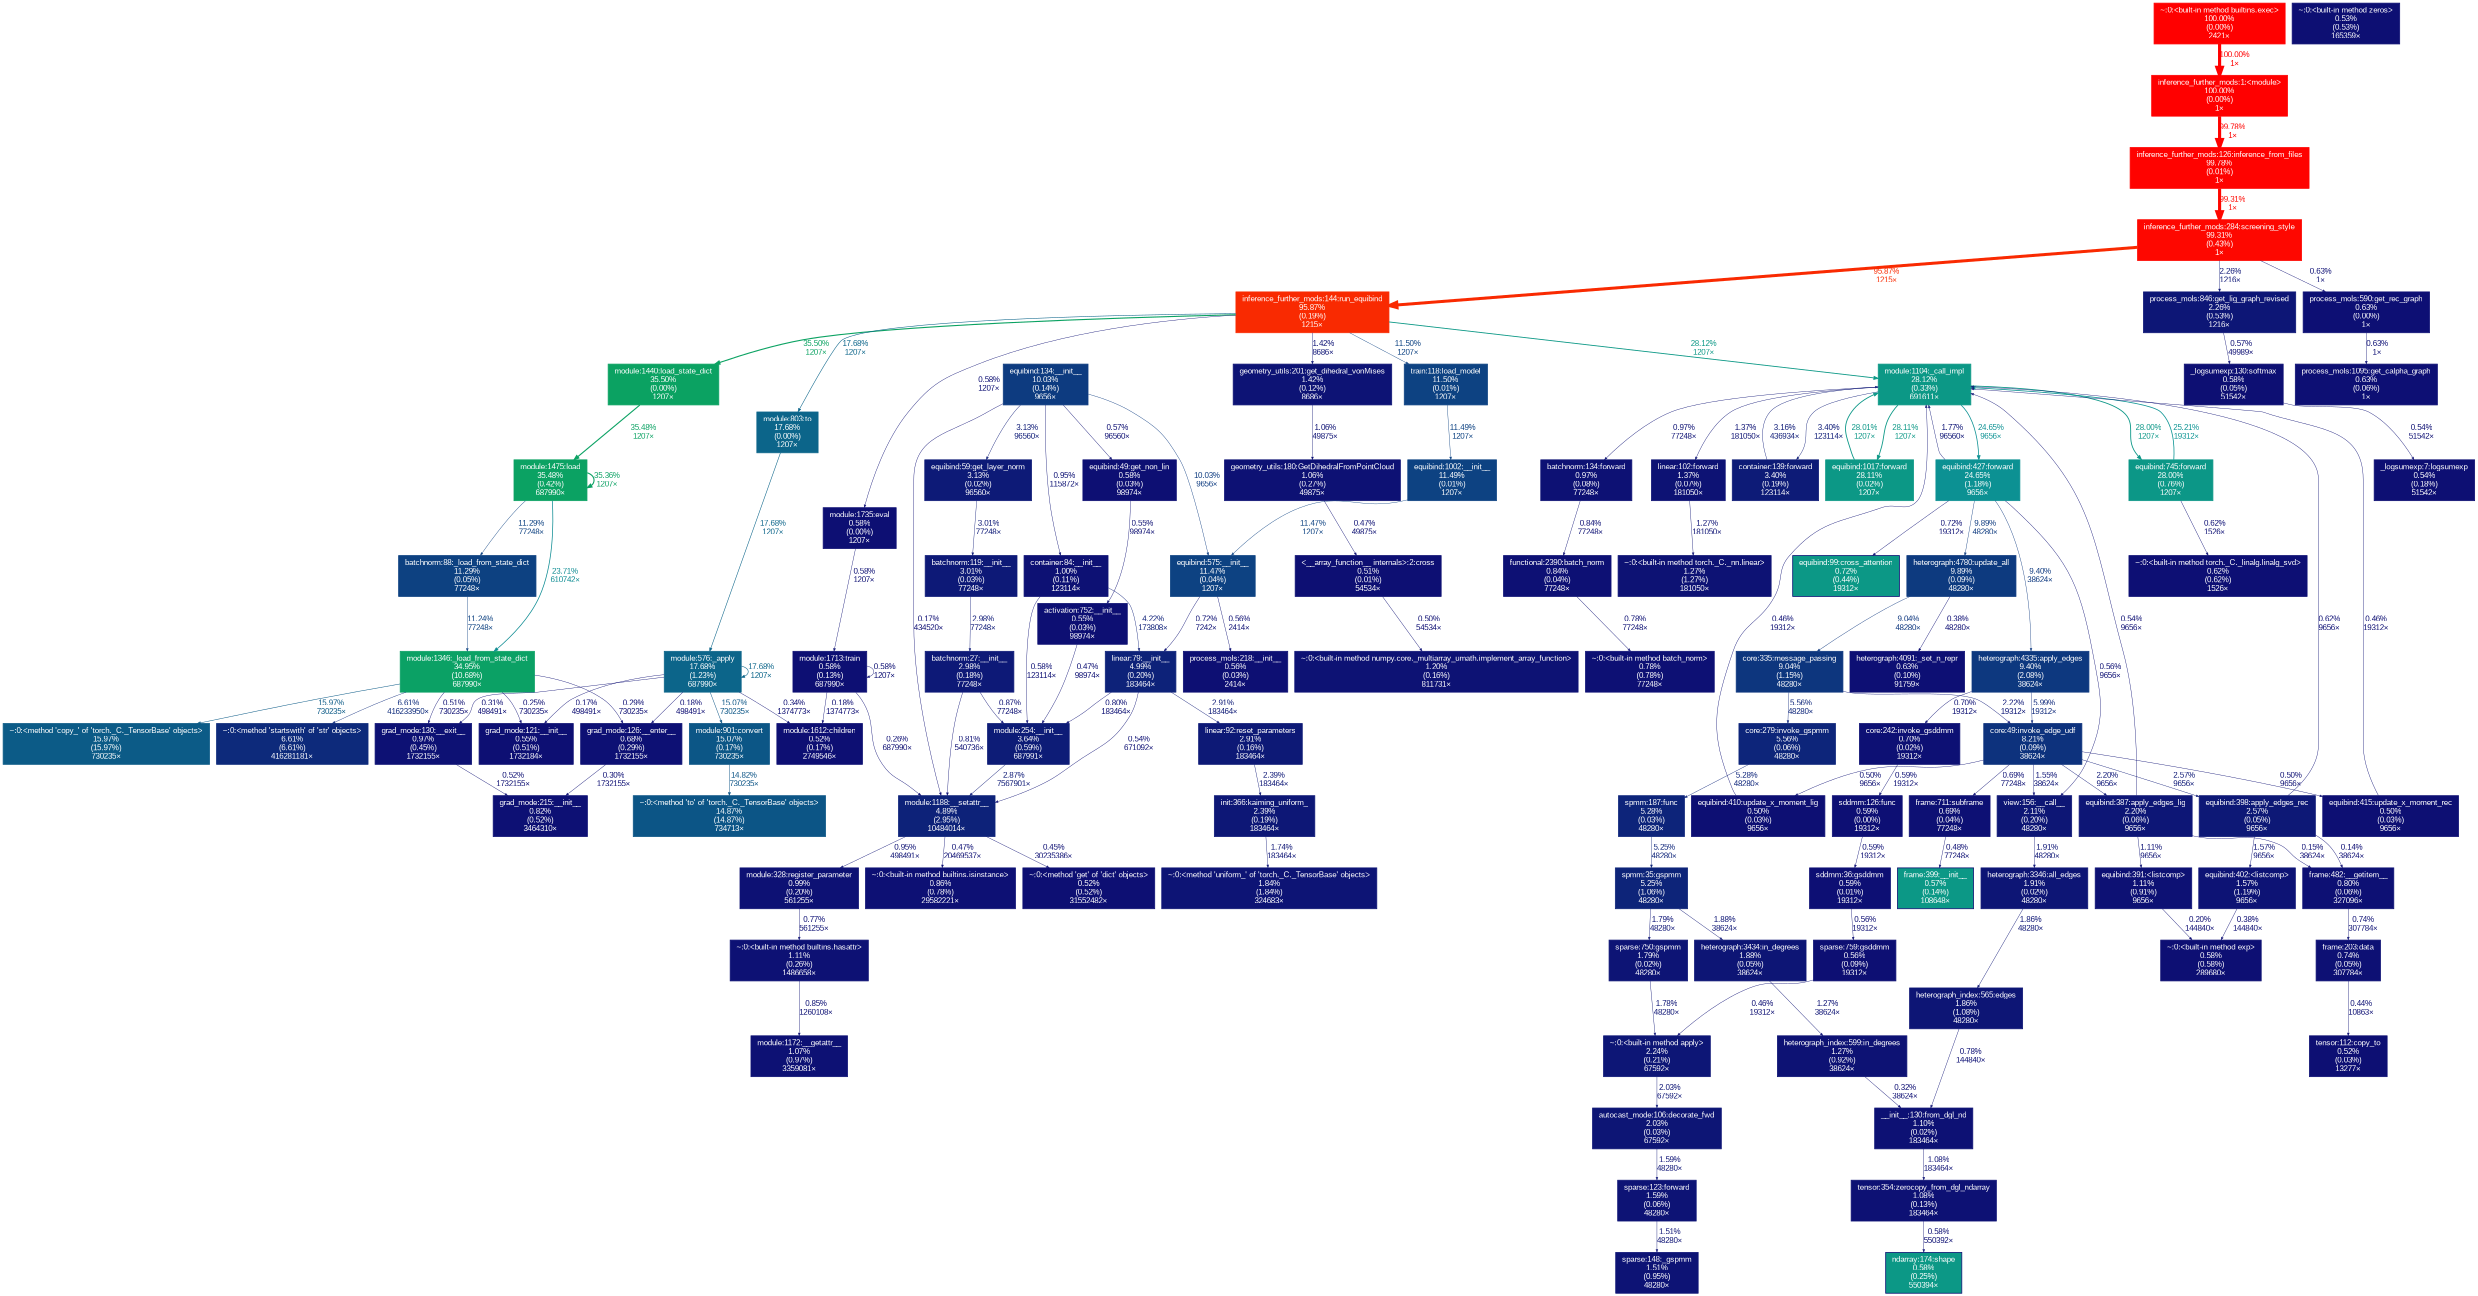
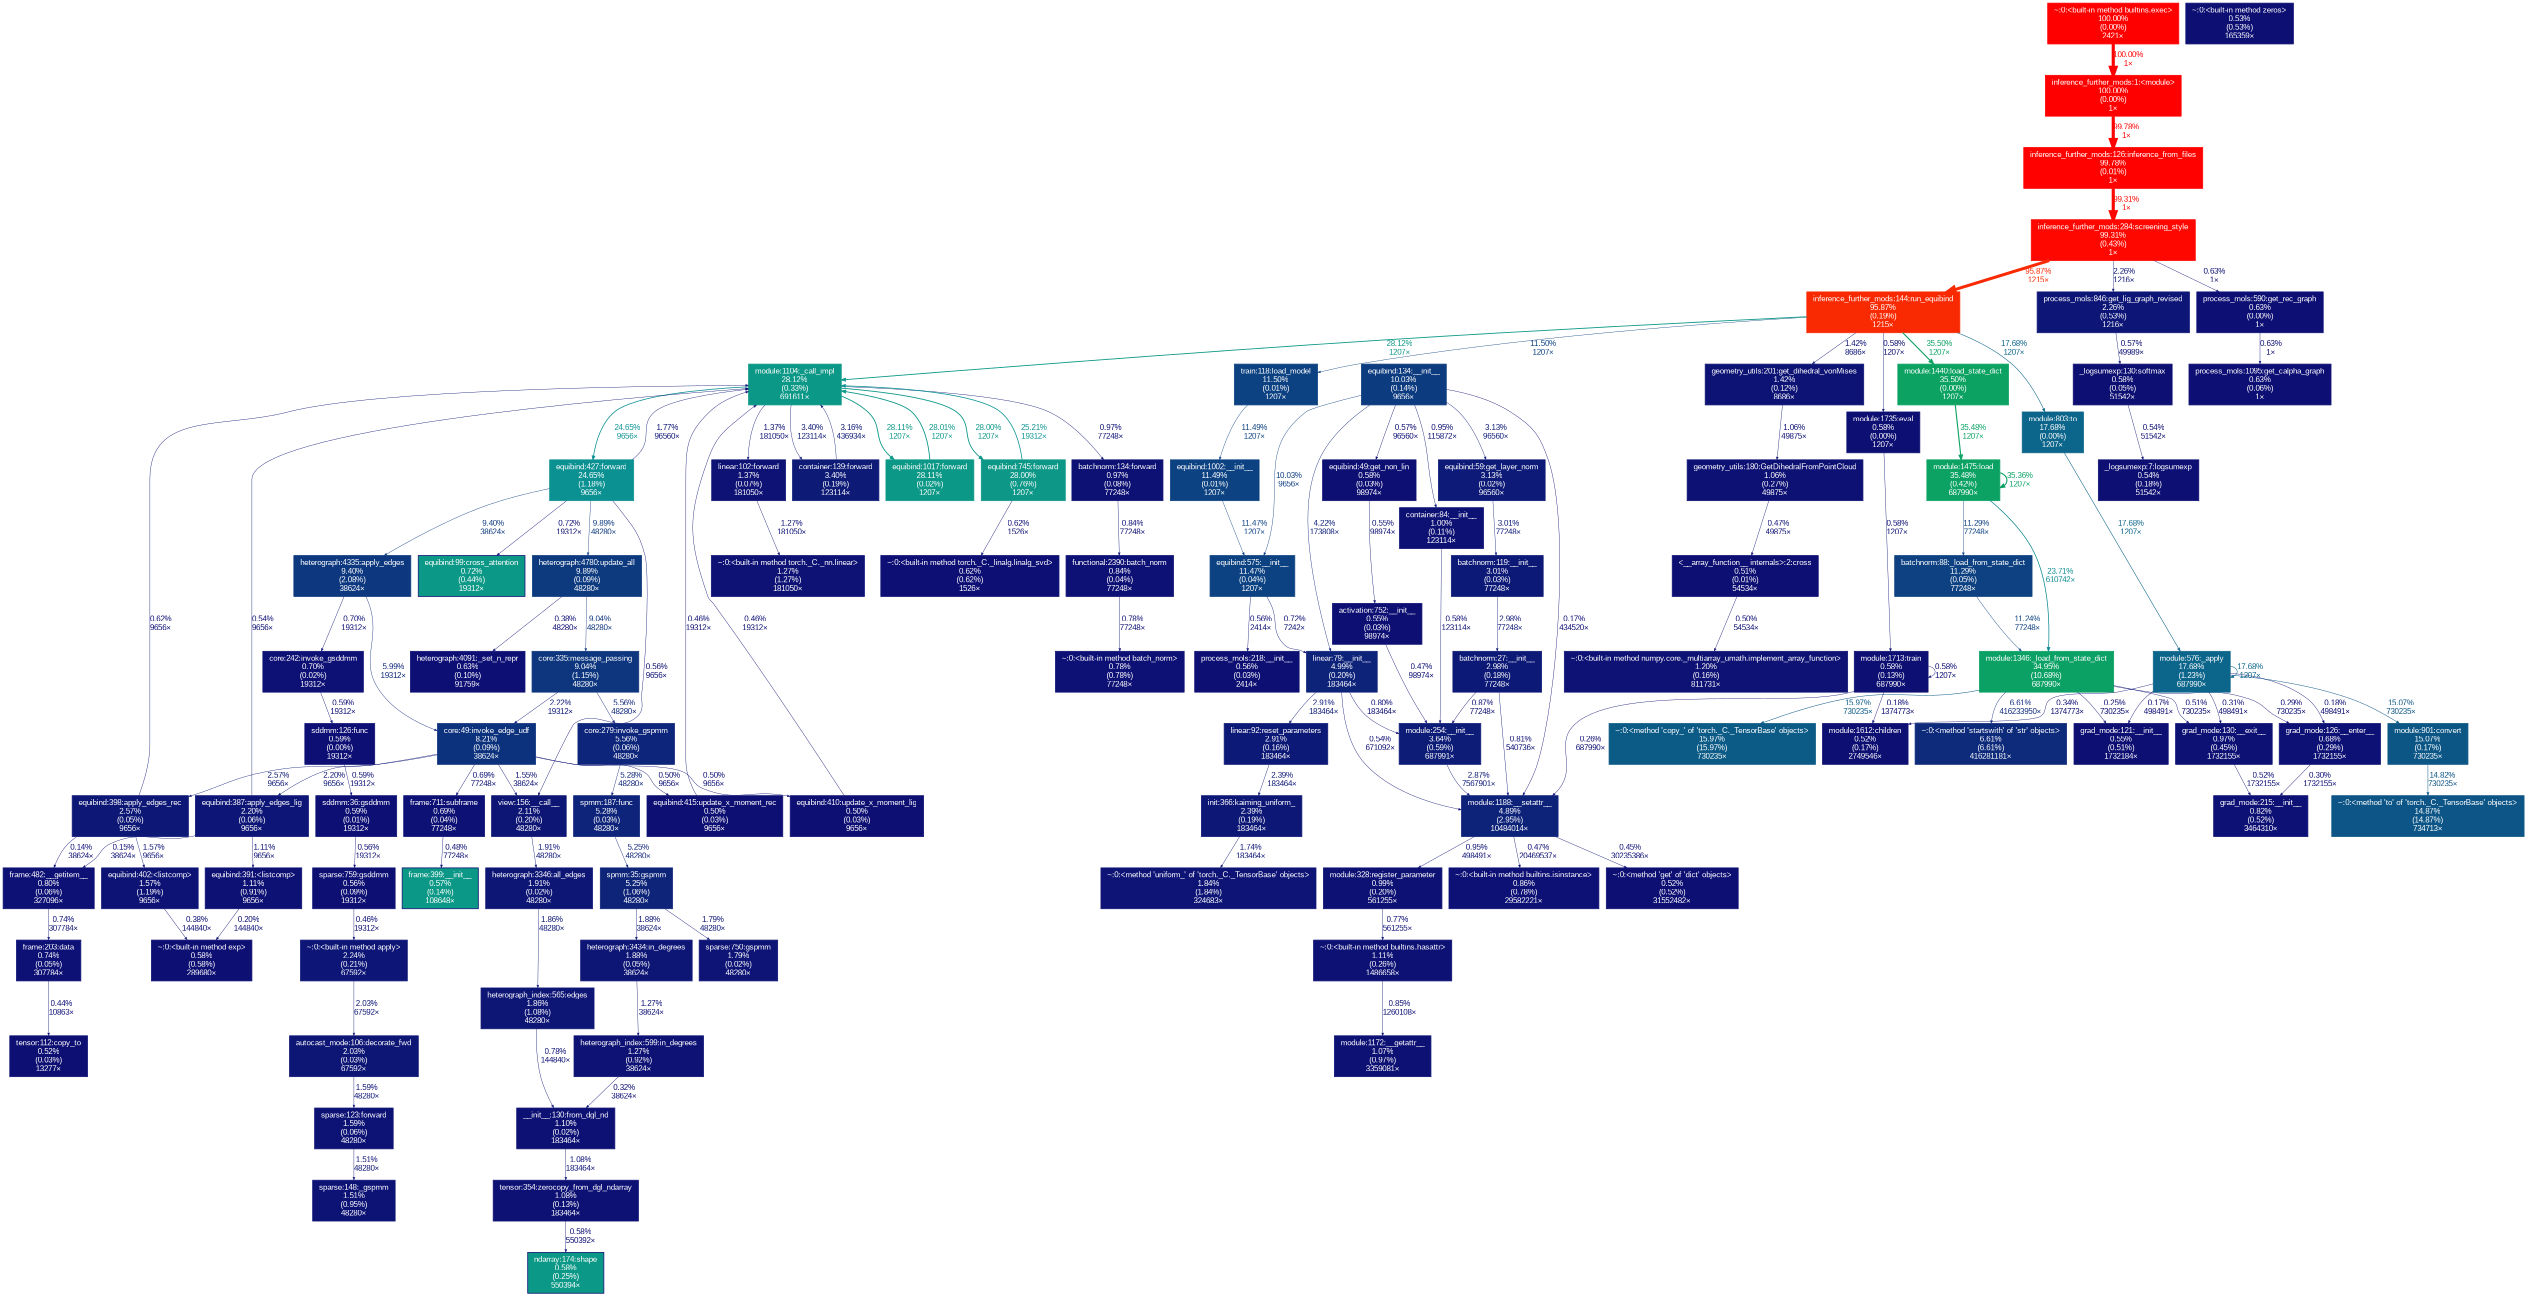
(1133, 613) -> (1308, 517)
(1652, 1007) -> none
